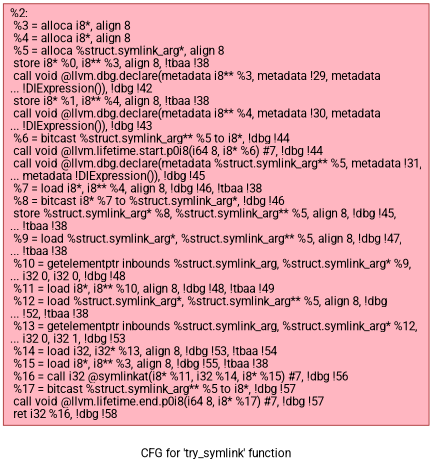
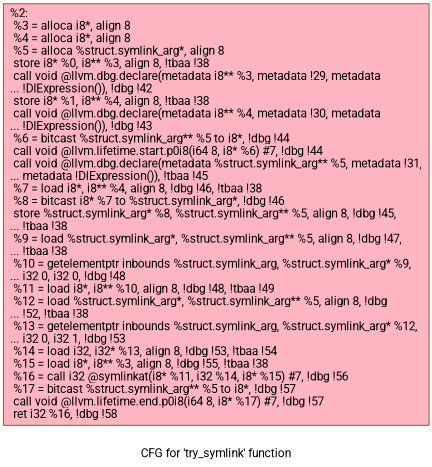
(108, 177) -> (109, 177)
